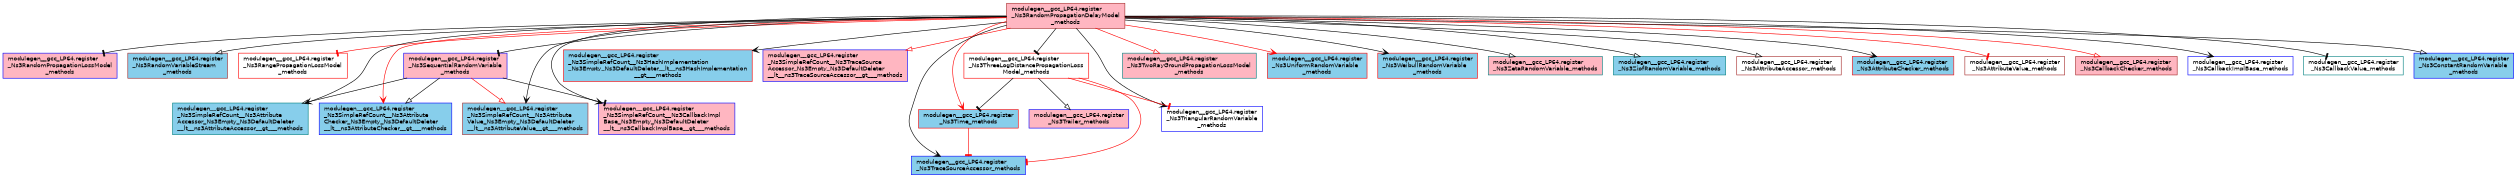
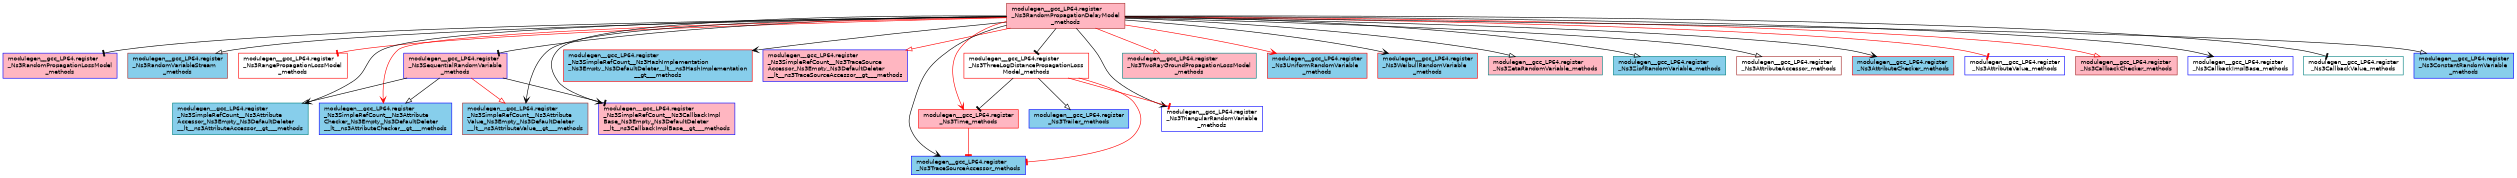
(2015, 66) -> (2015, 66)
(968, 119) -> (968, 119)
(1079, 119) -> (1079, 119)
